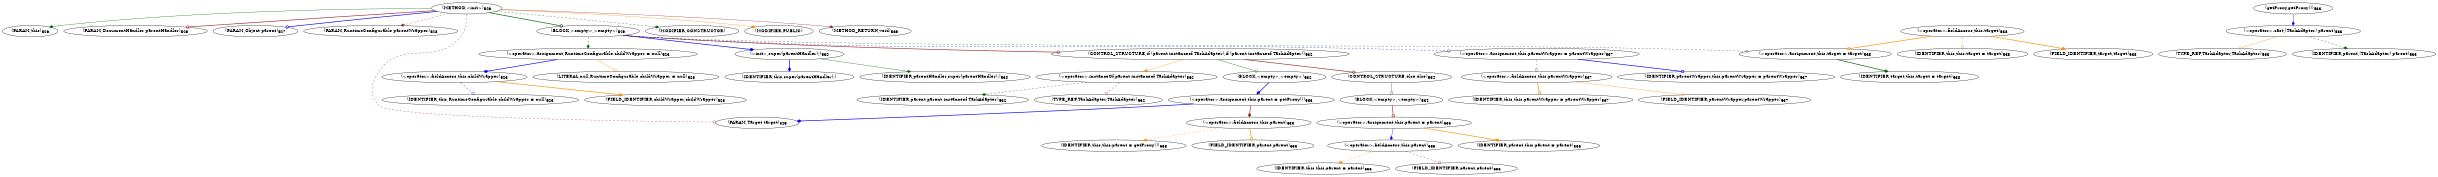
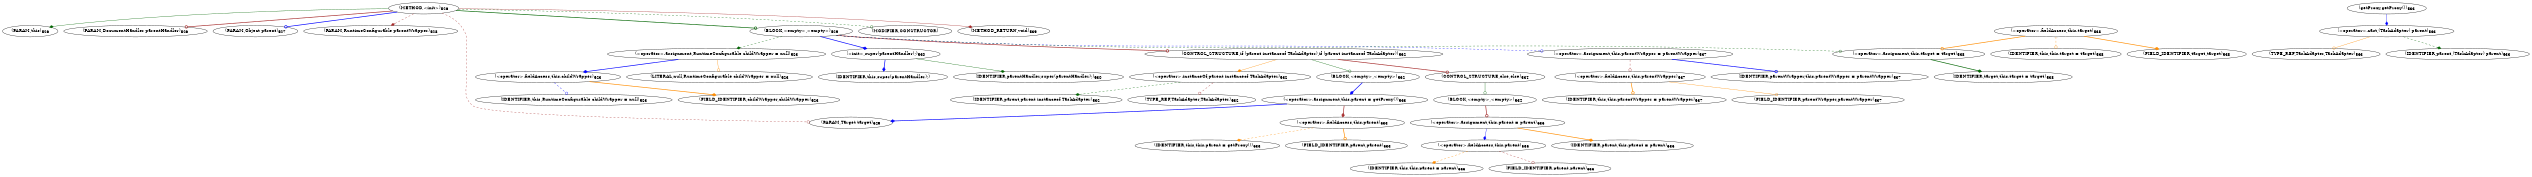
(576, 19) -> (665, 15)
(779, 31) -> none
